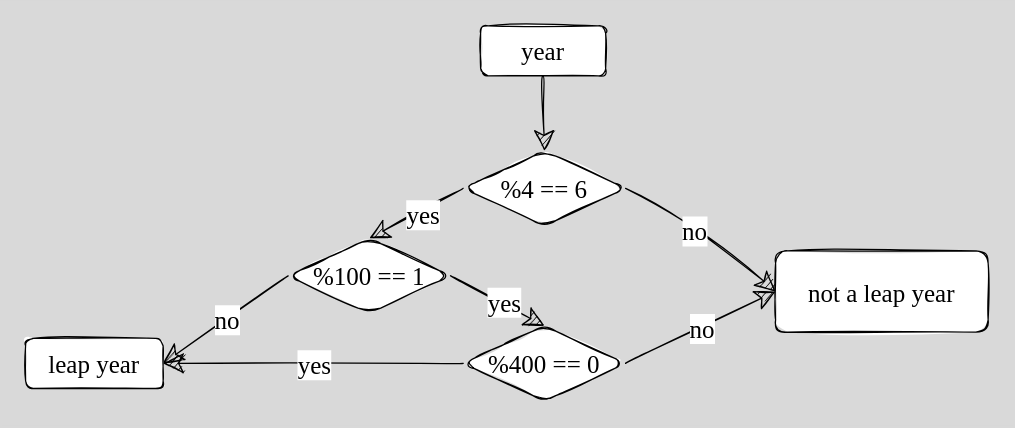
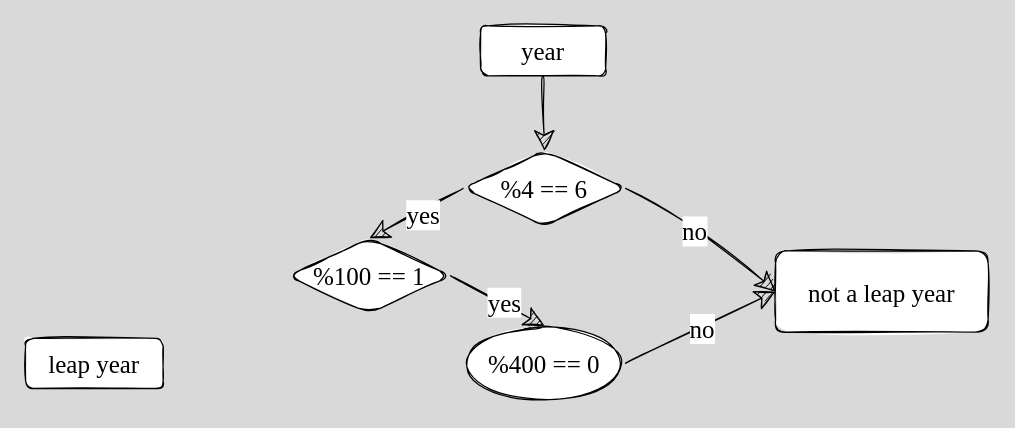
(231, 315) -> none
(320, 363) -> none
(544, 363) -> (544, 363)
